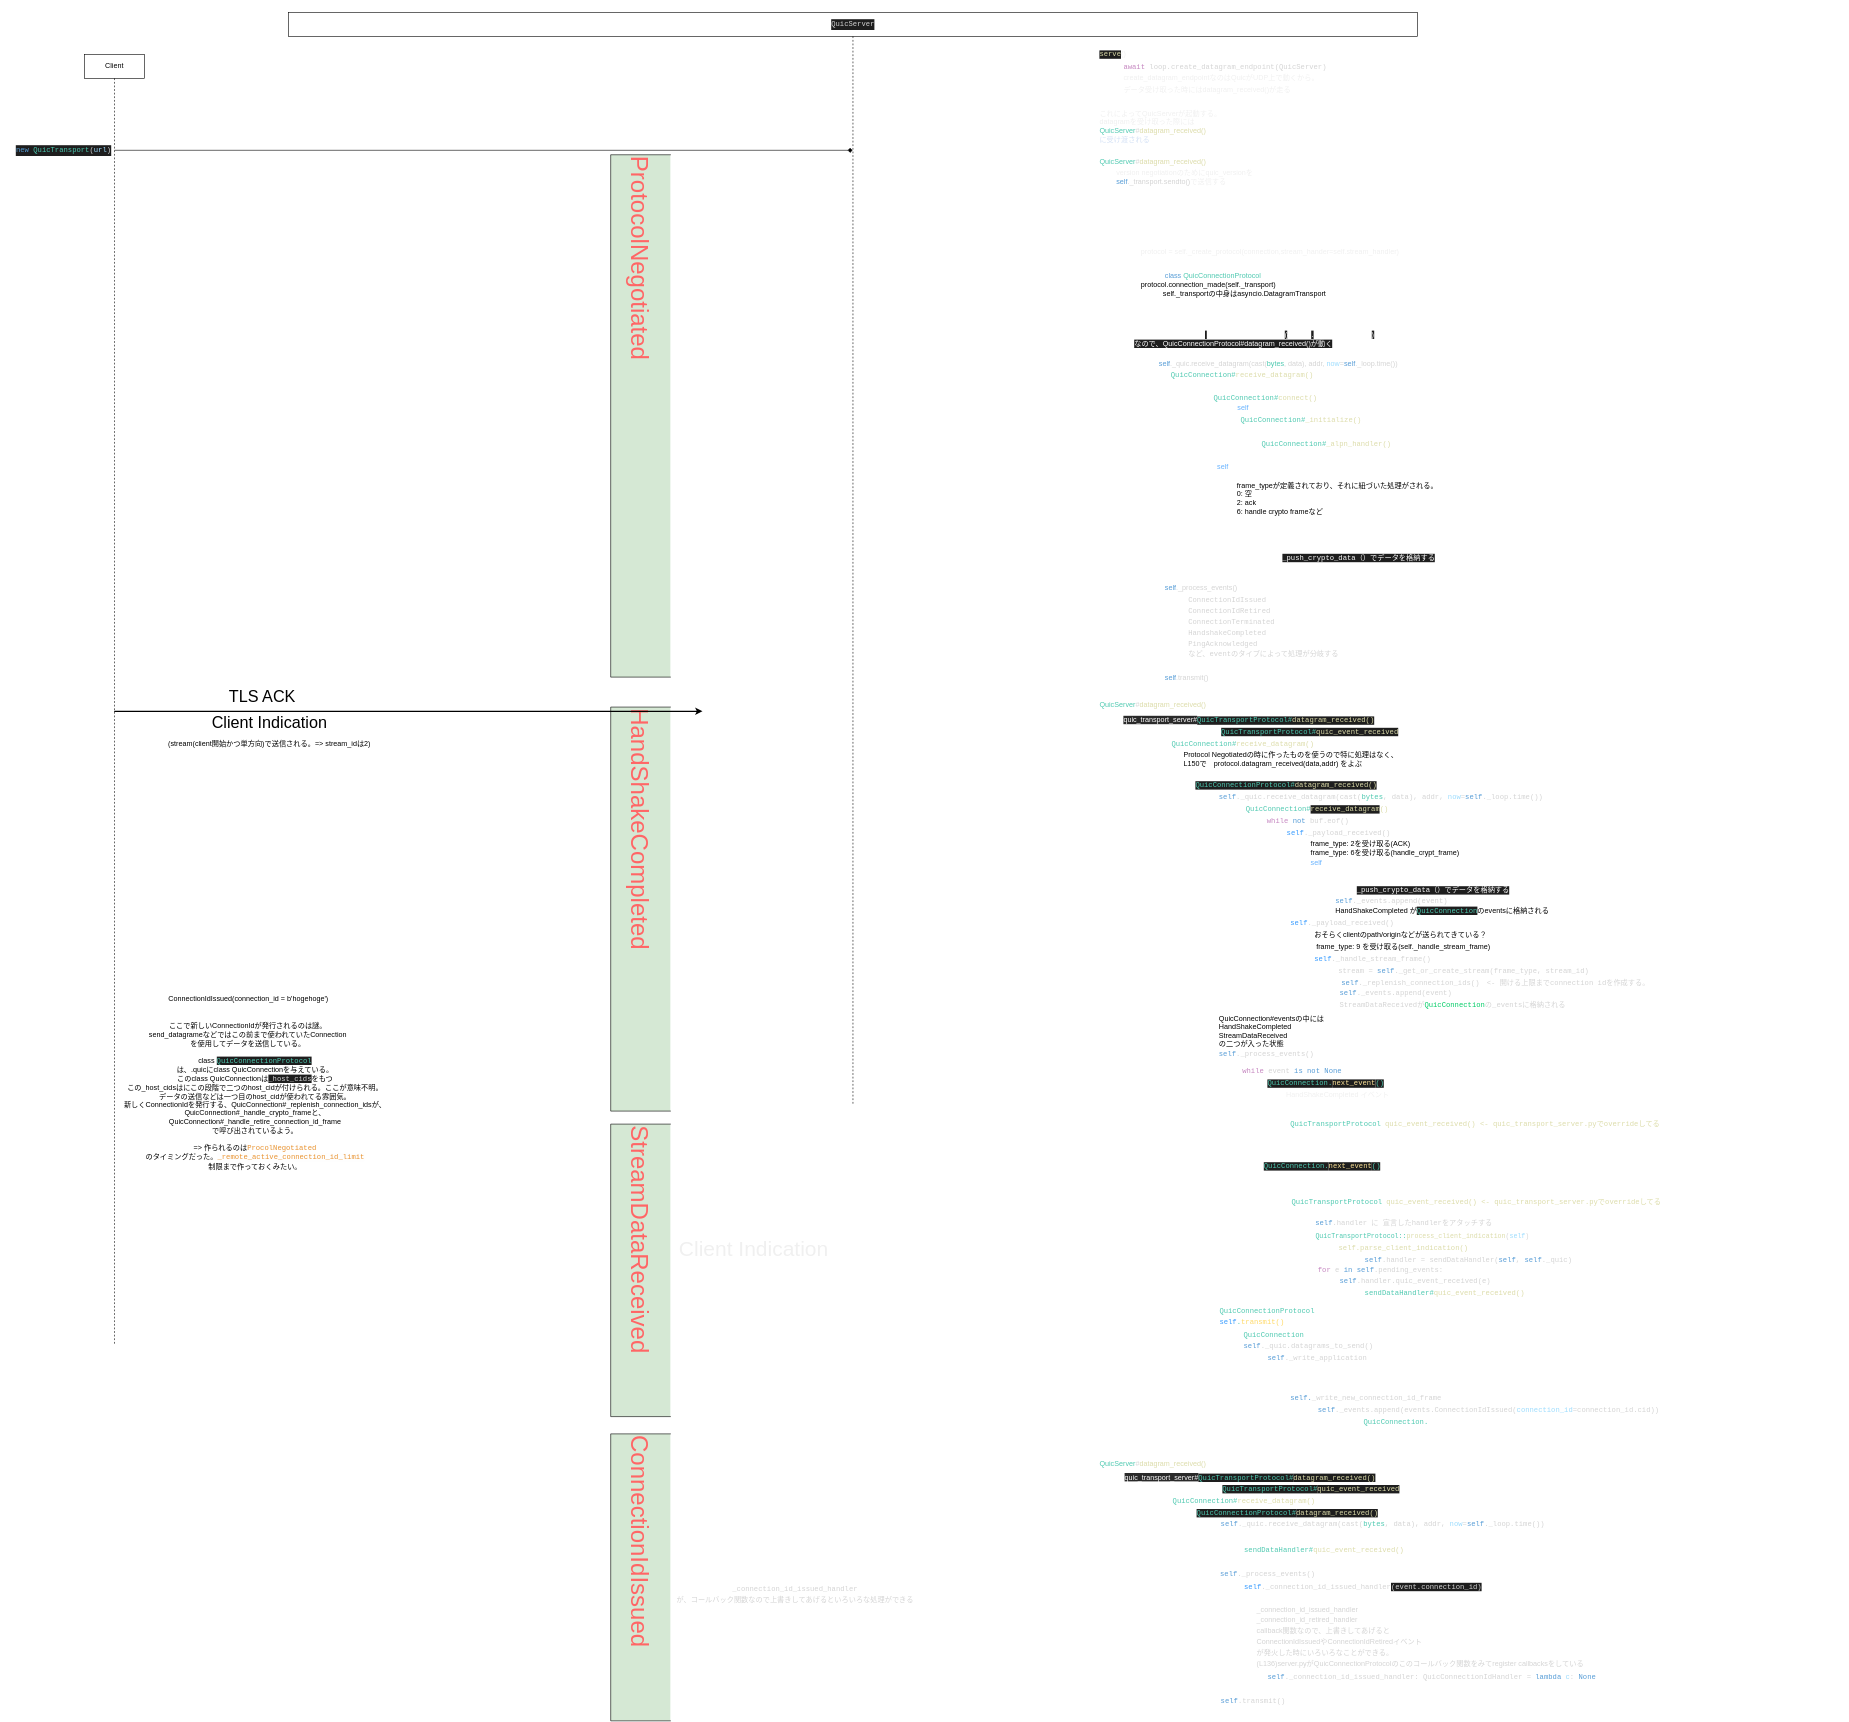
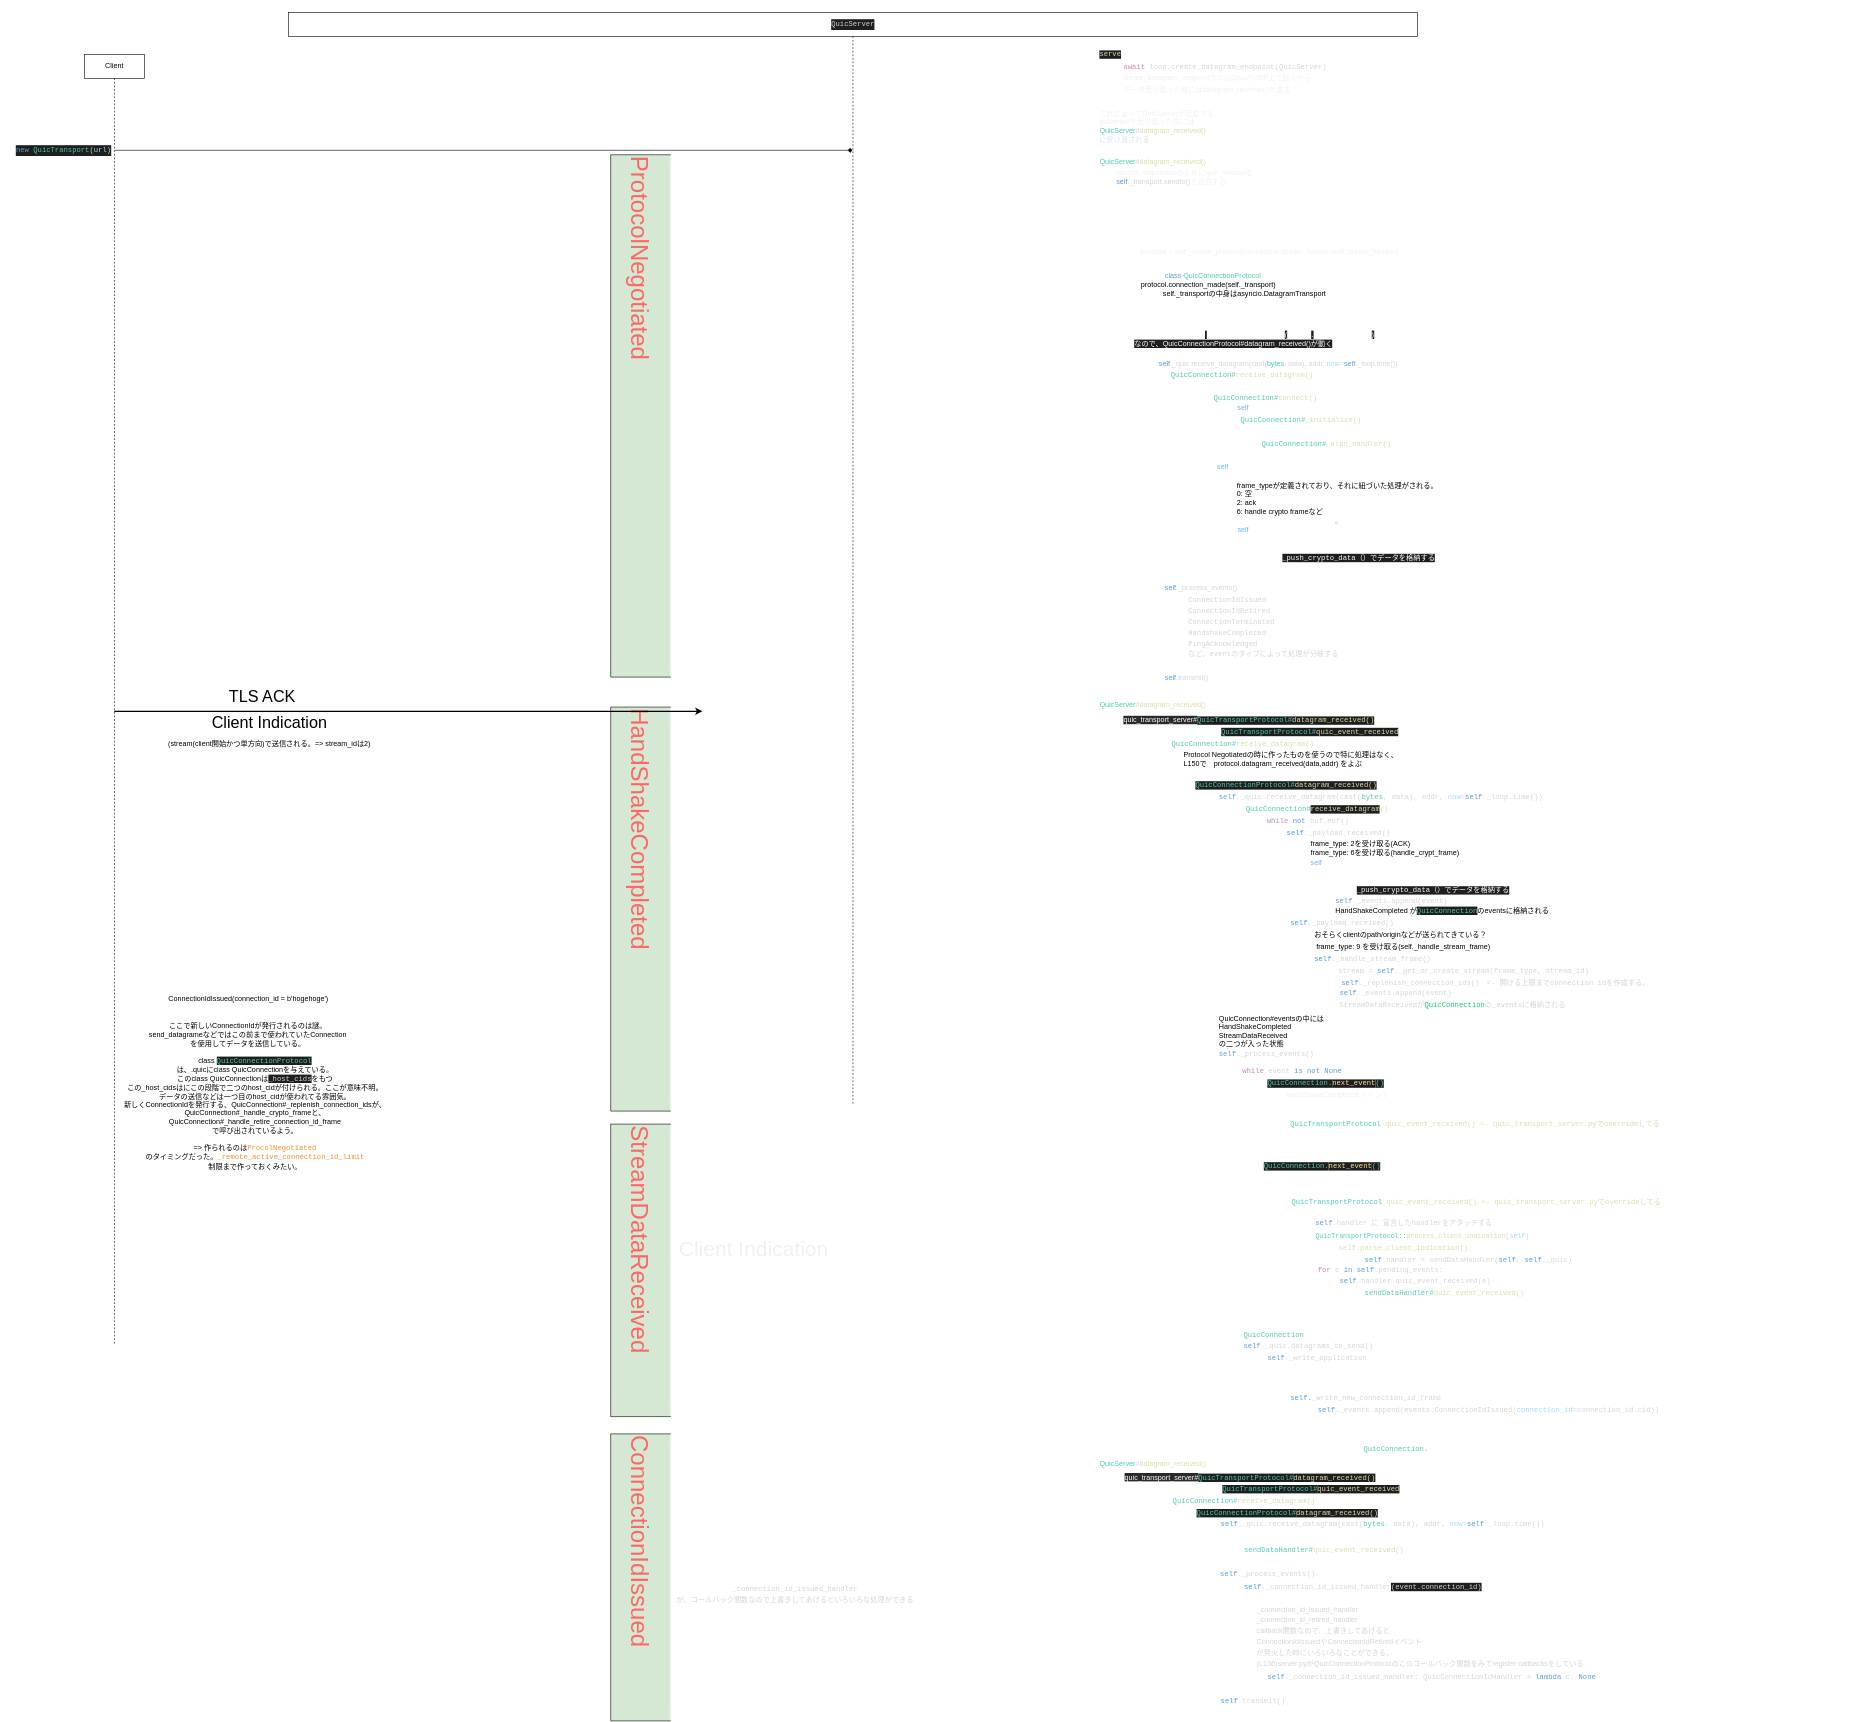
none -> (1293, 525)
(1269, 1316) -> none
(1458, 1422) -> (1458, 1449)
